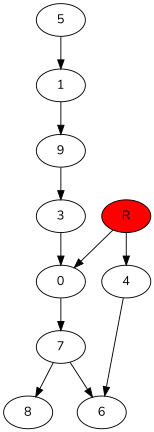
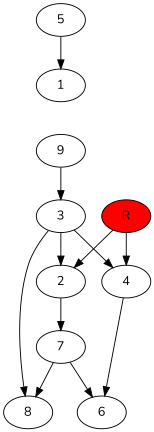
(61, 114) -> none
none -> (89, 245)
(61, 282) -> (61, 282)
none -> (21, 306)
